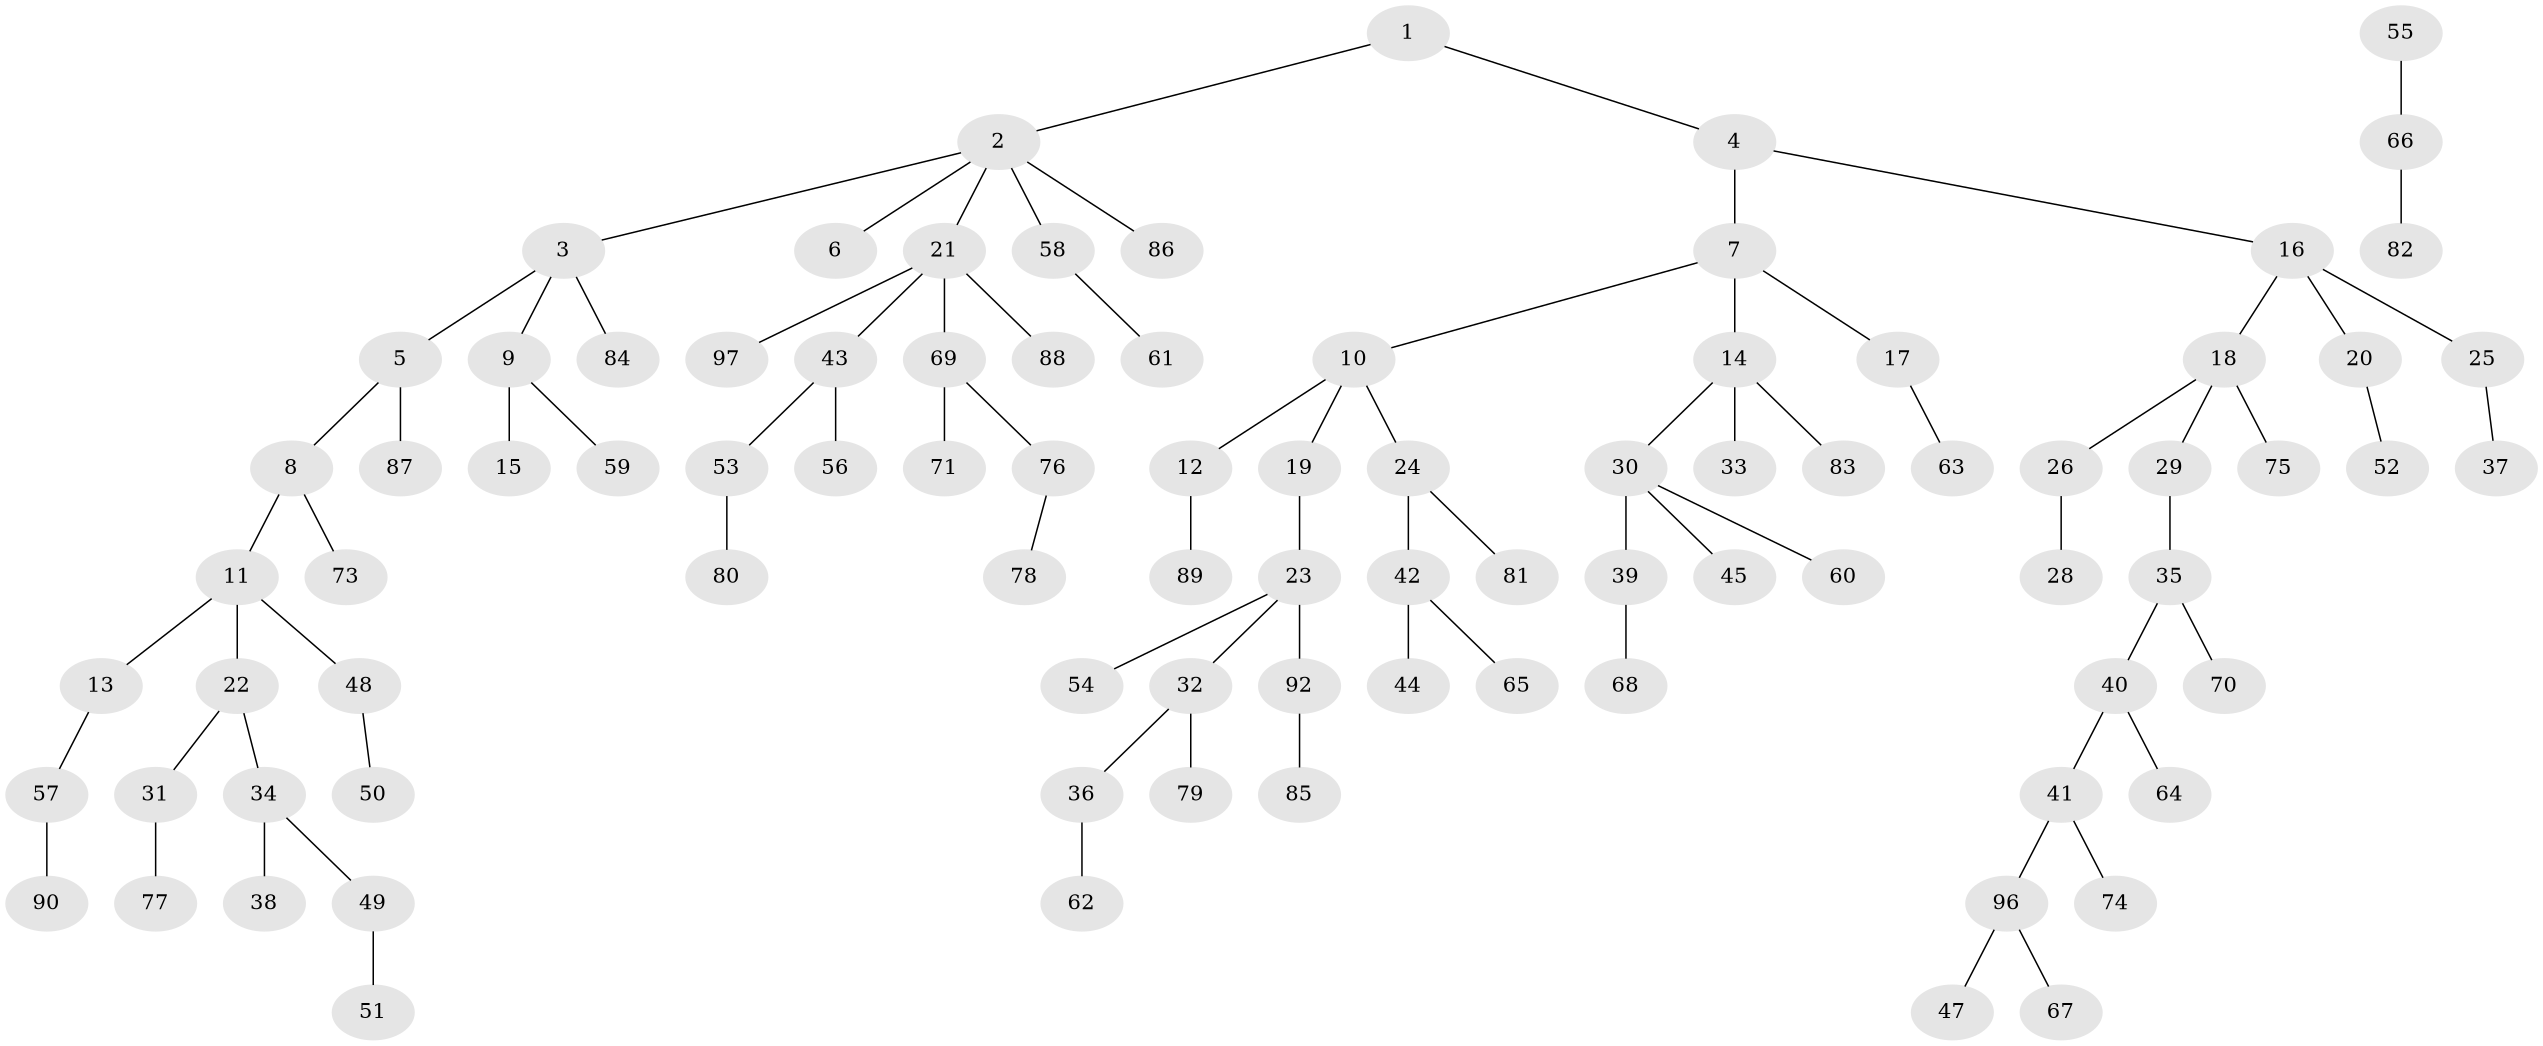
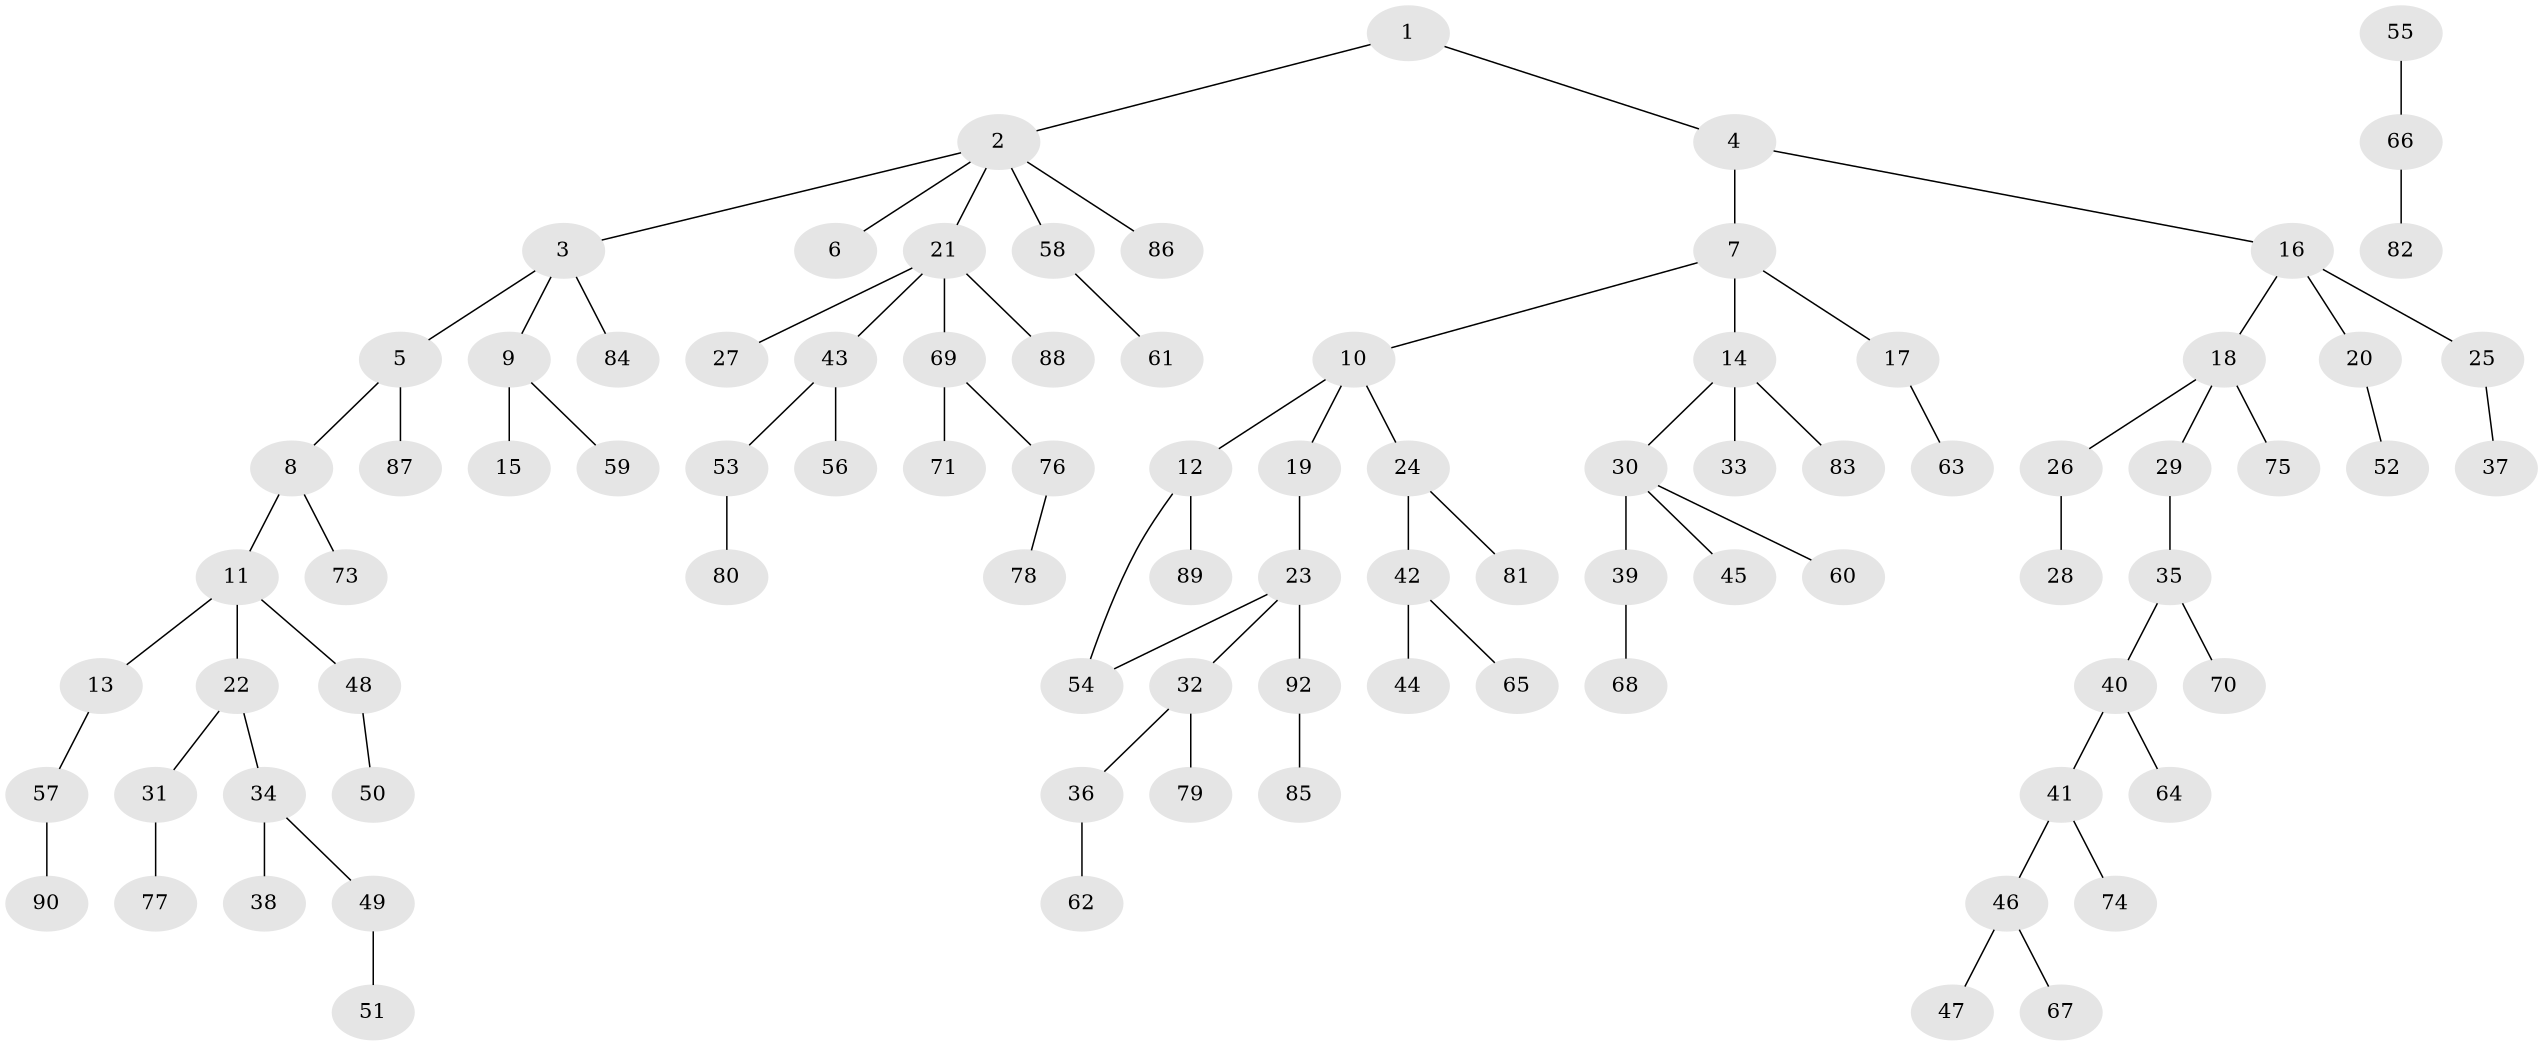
(727, 360) -> (727, 360)
none -> (1125, 573)
(2007, 904) -> (2007, 904)
